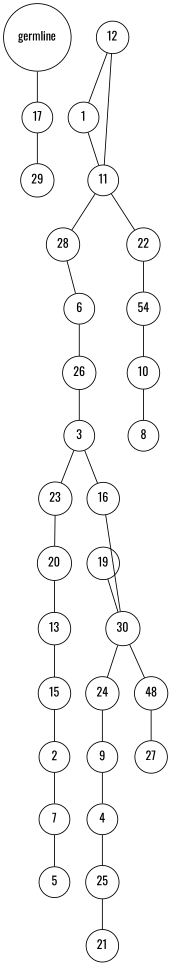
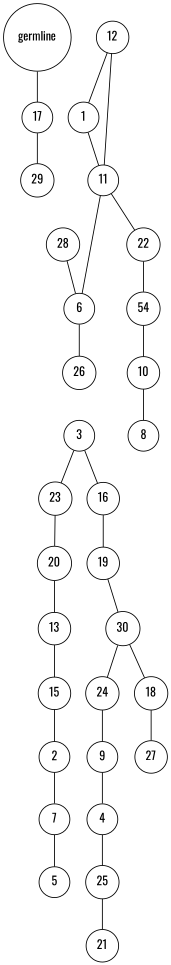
(84, 212) -> (91, 245)
(79, 405) -> none
(113, 563) -> (103, 531)
(151, 693) -> (151, 693)
